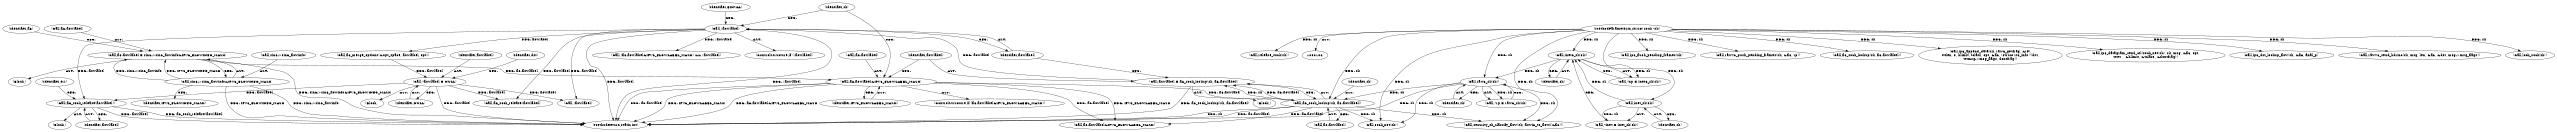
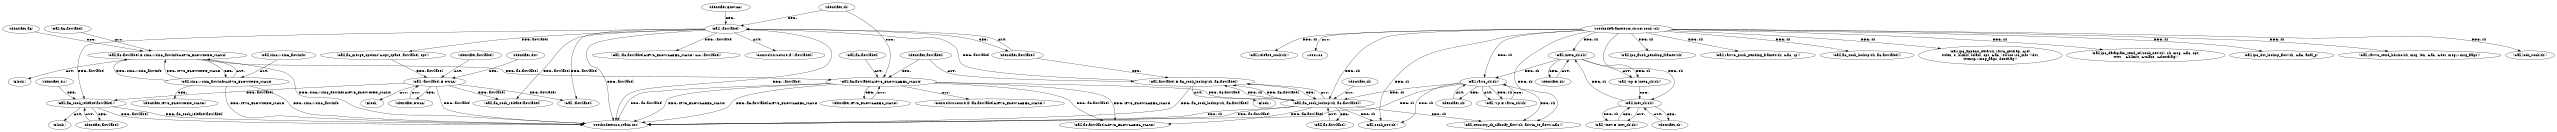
(1600, 72) -> (1640, 91)
(1586, 95) -> (1622, 114)
